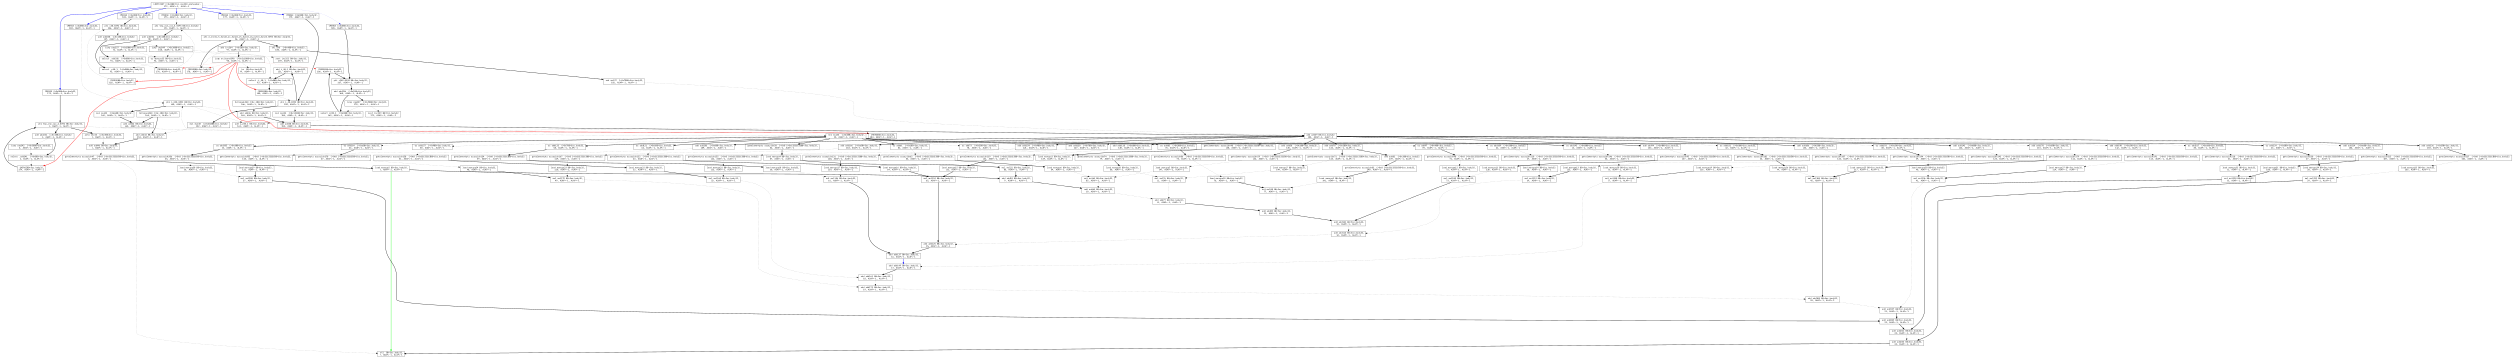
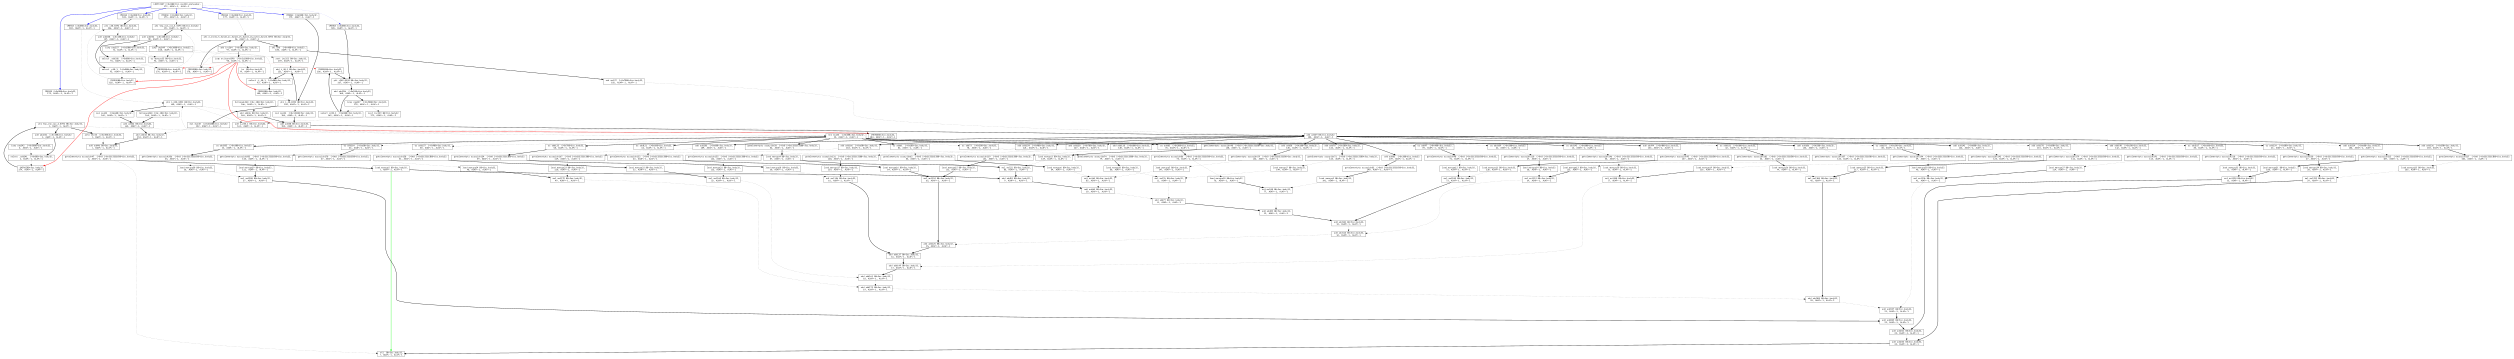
(60, 108) -> none
(156, 125) -> (143, 130)
(1371, 152) -> (1367, 145)
(903, 261) -> (903, 261)
